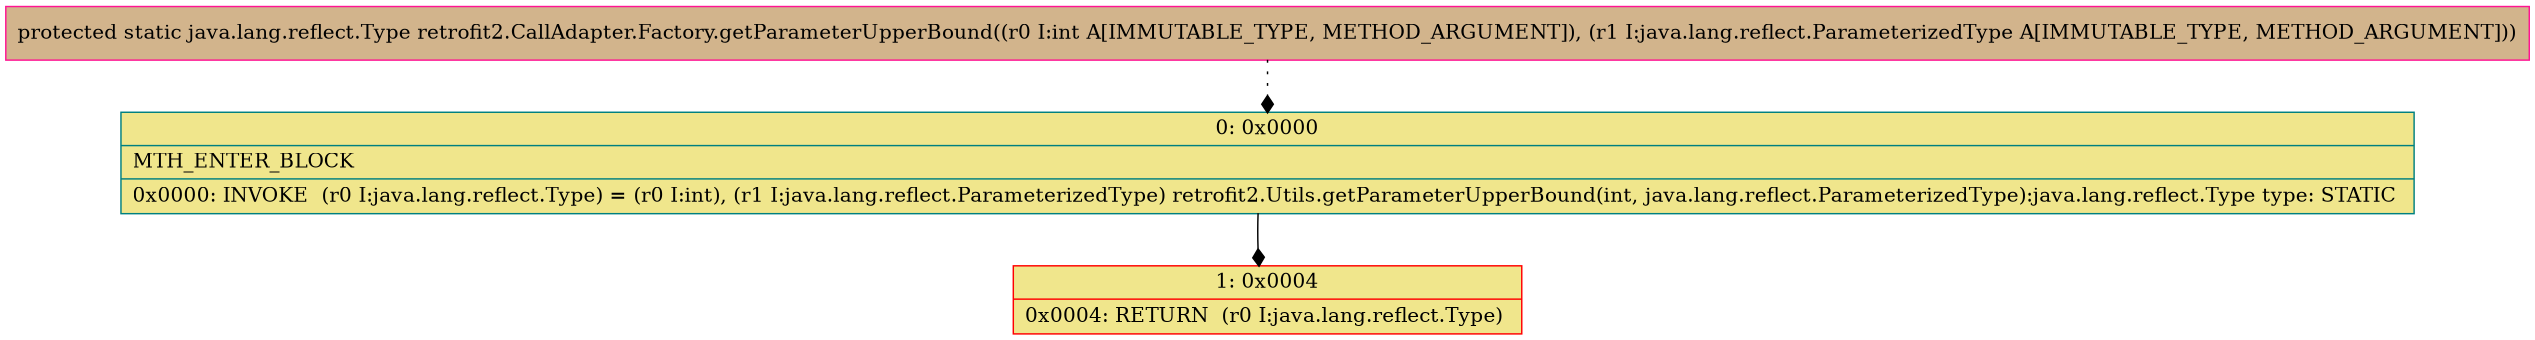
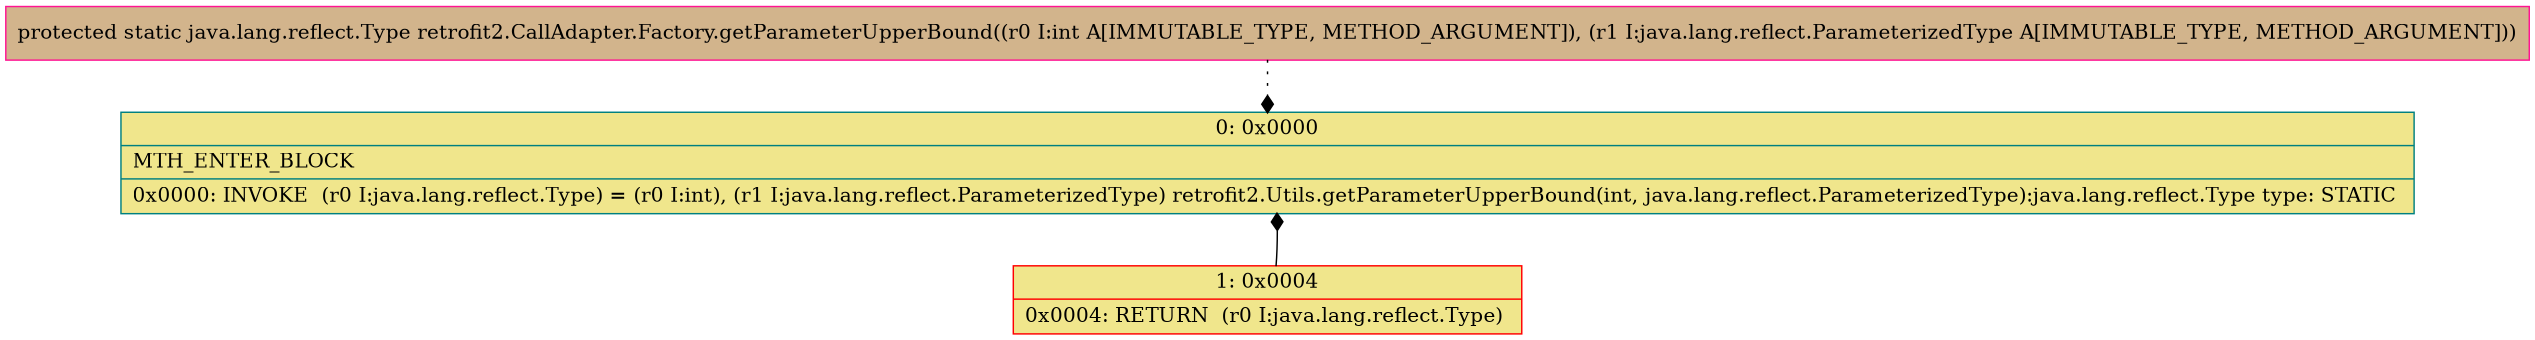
(1258, 231) -> (1277, 249)
